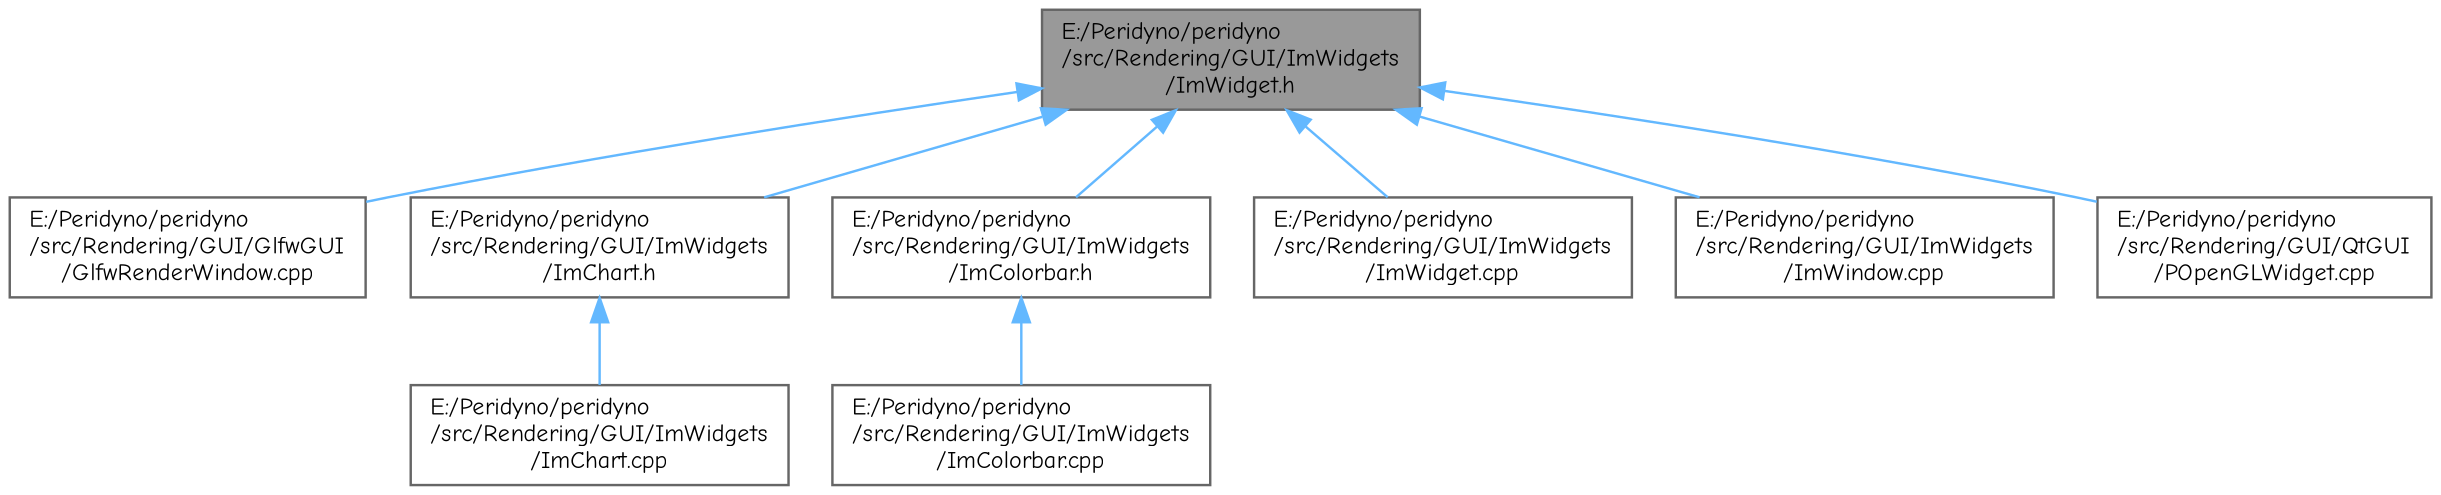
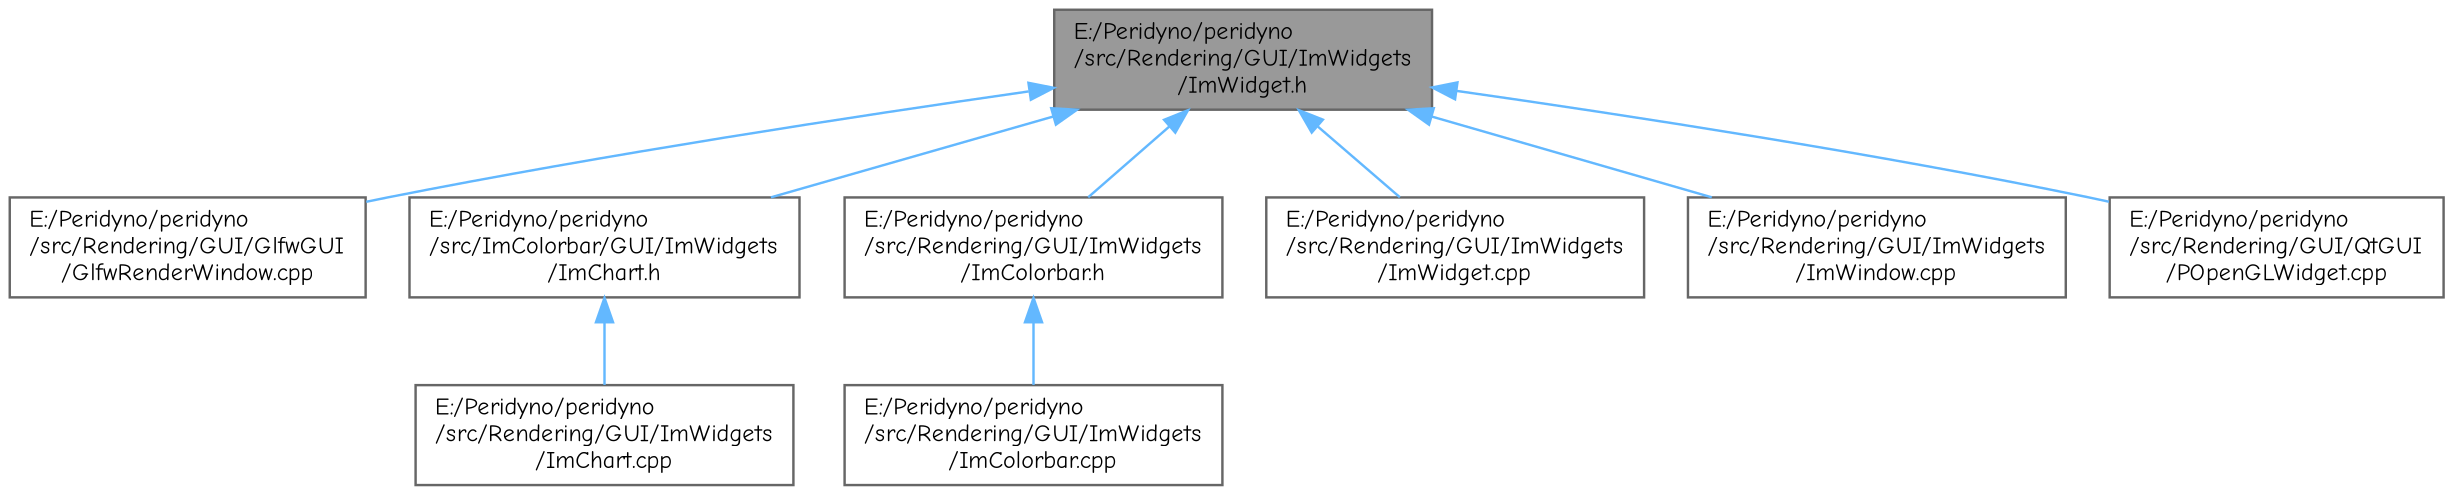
(600, 247) -> (604, 247)
